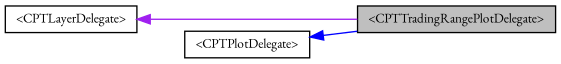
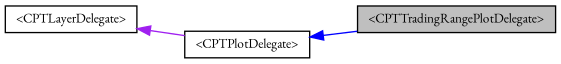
(254, 19) -> (168, 33)
